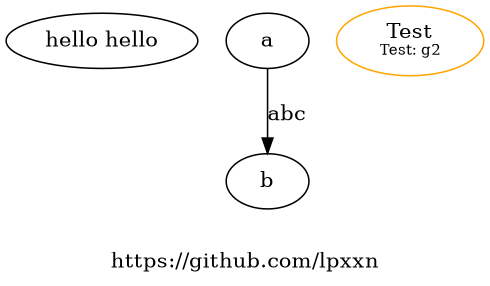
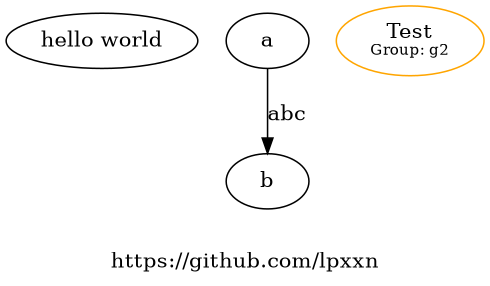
(102, 41) -> (102, 41)
(410, 50) -> (410, 50)
